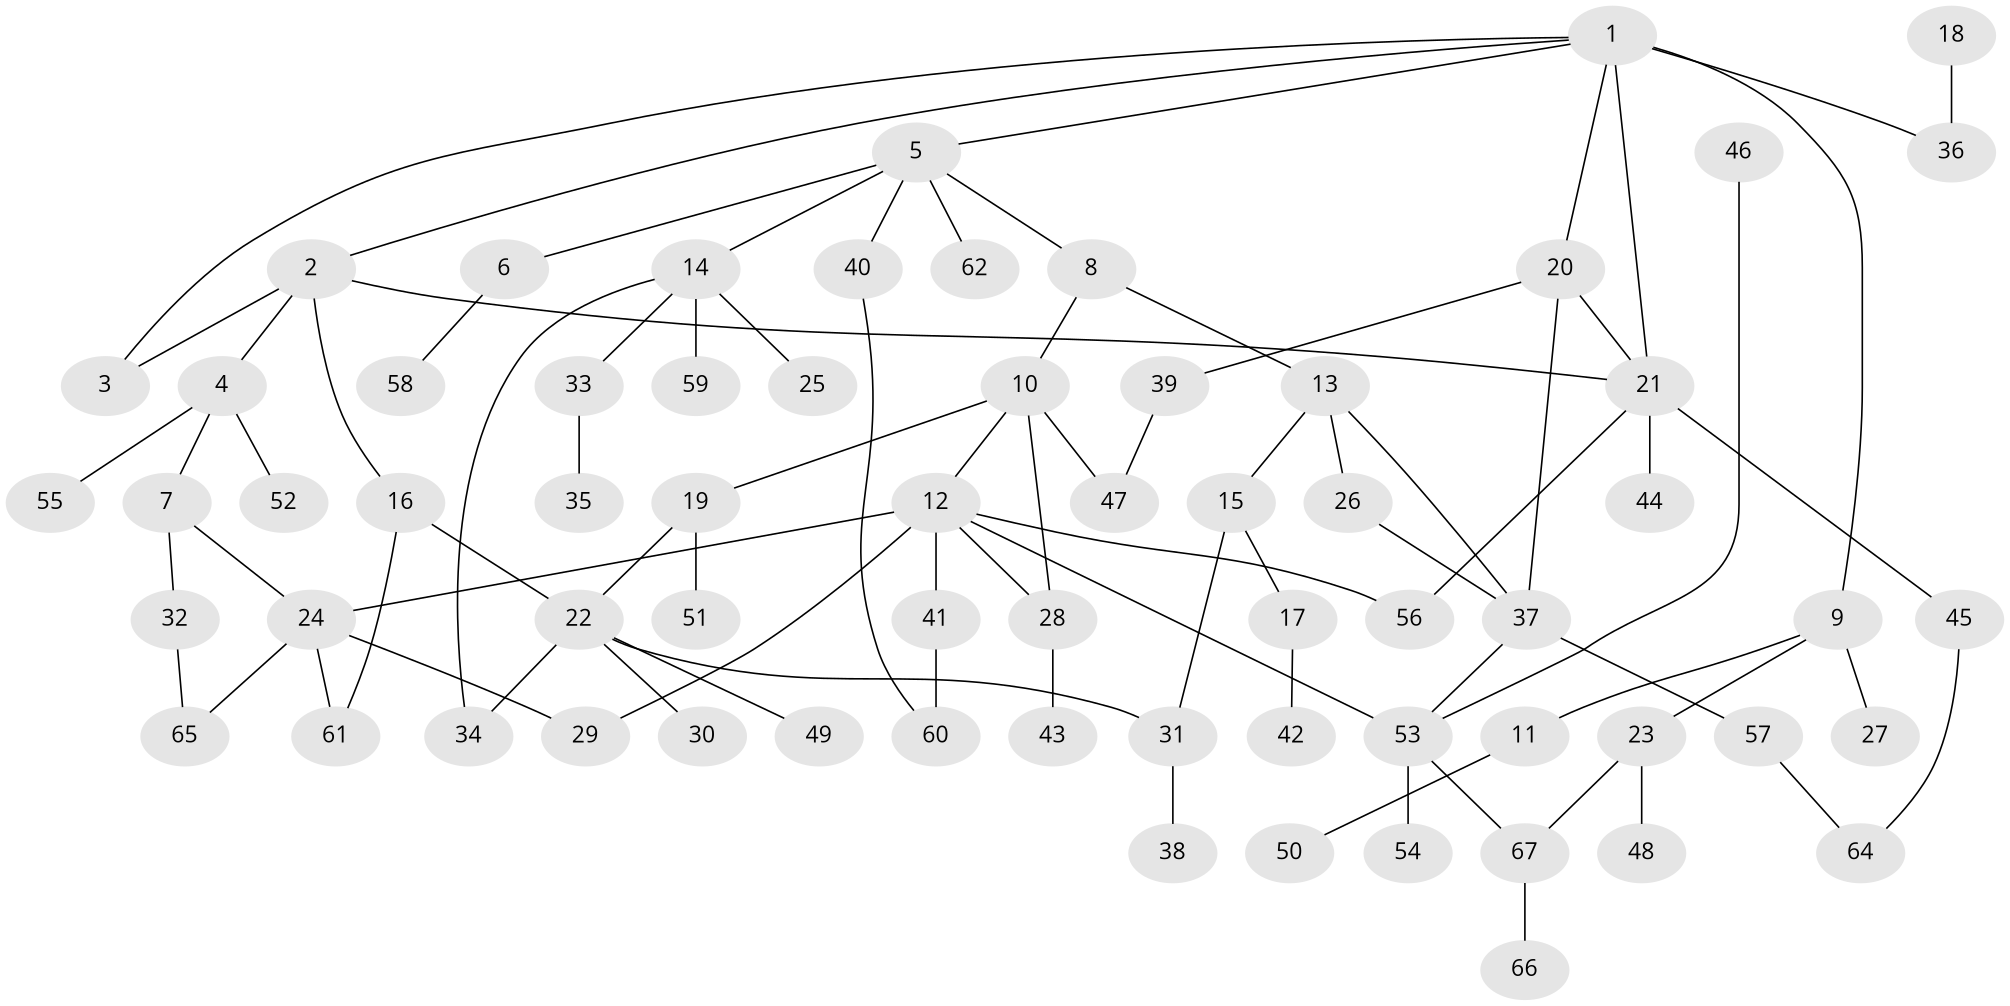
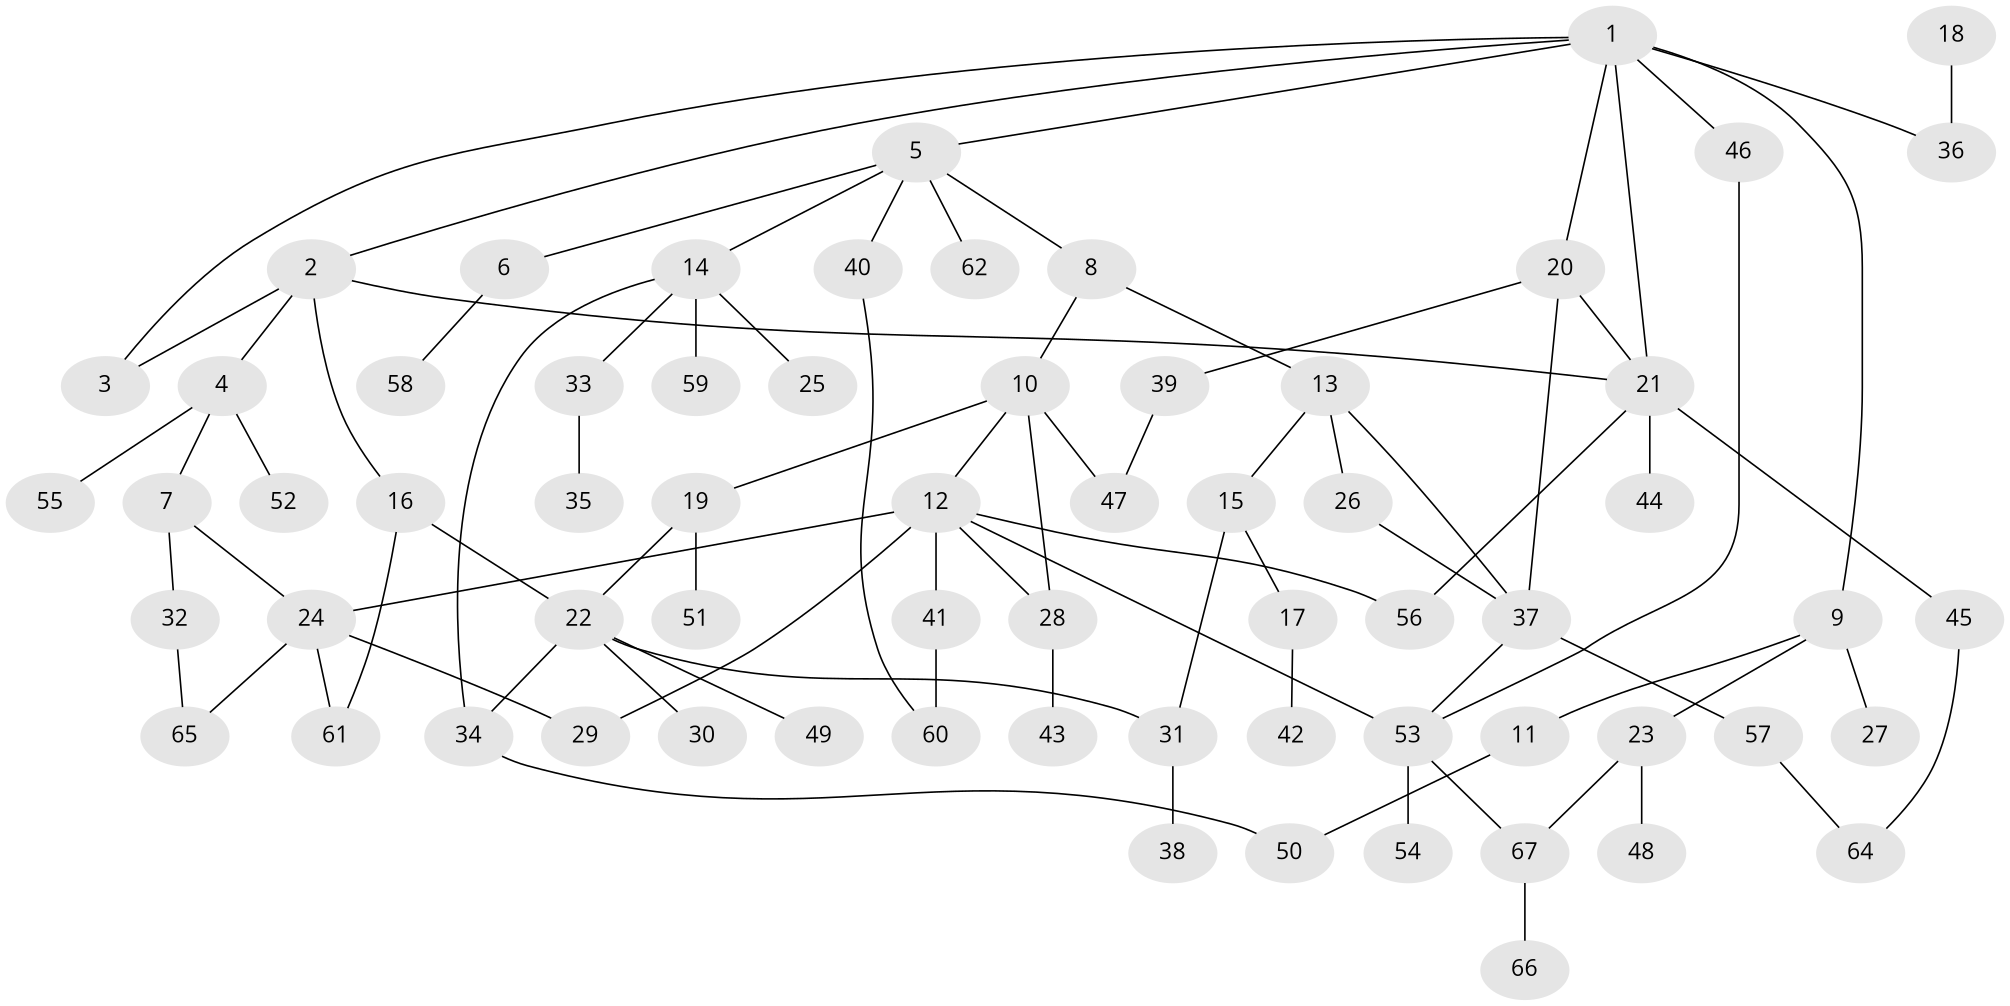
none -> (1676, 94)
none -> (879, 795)
